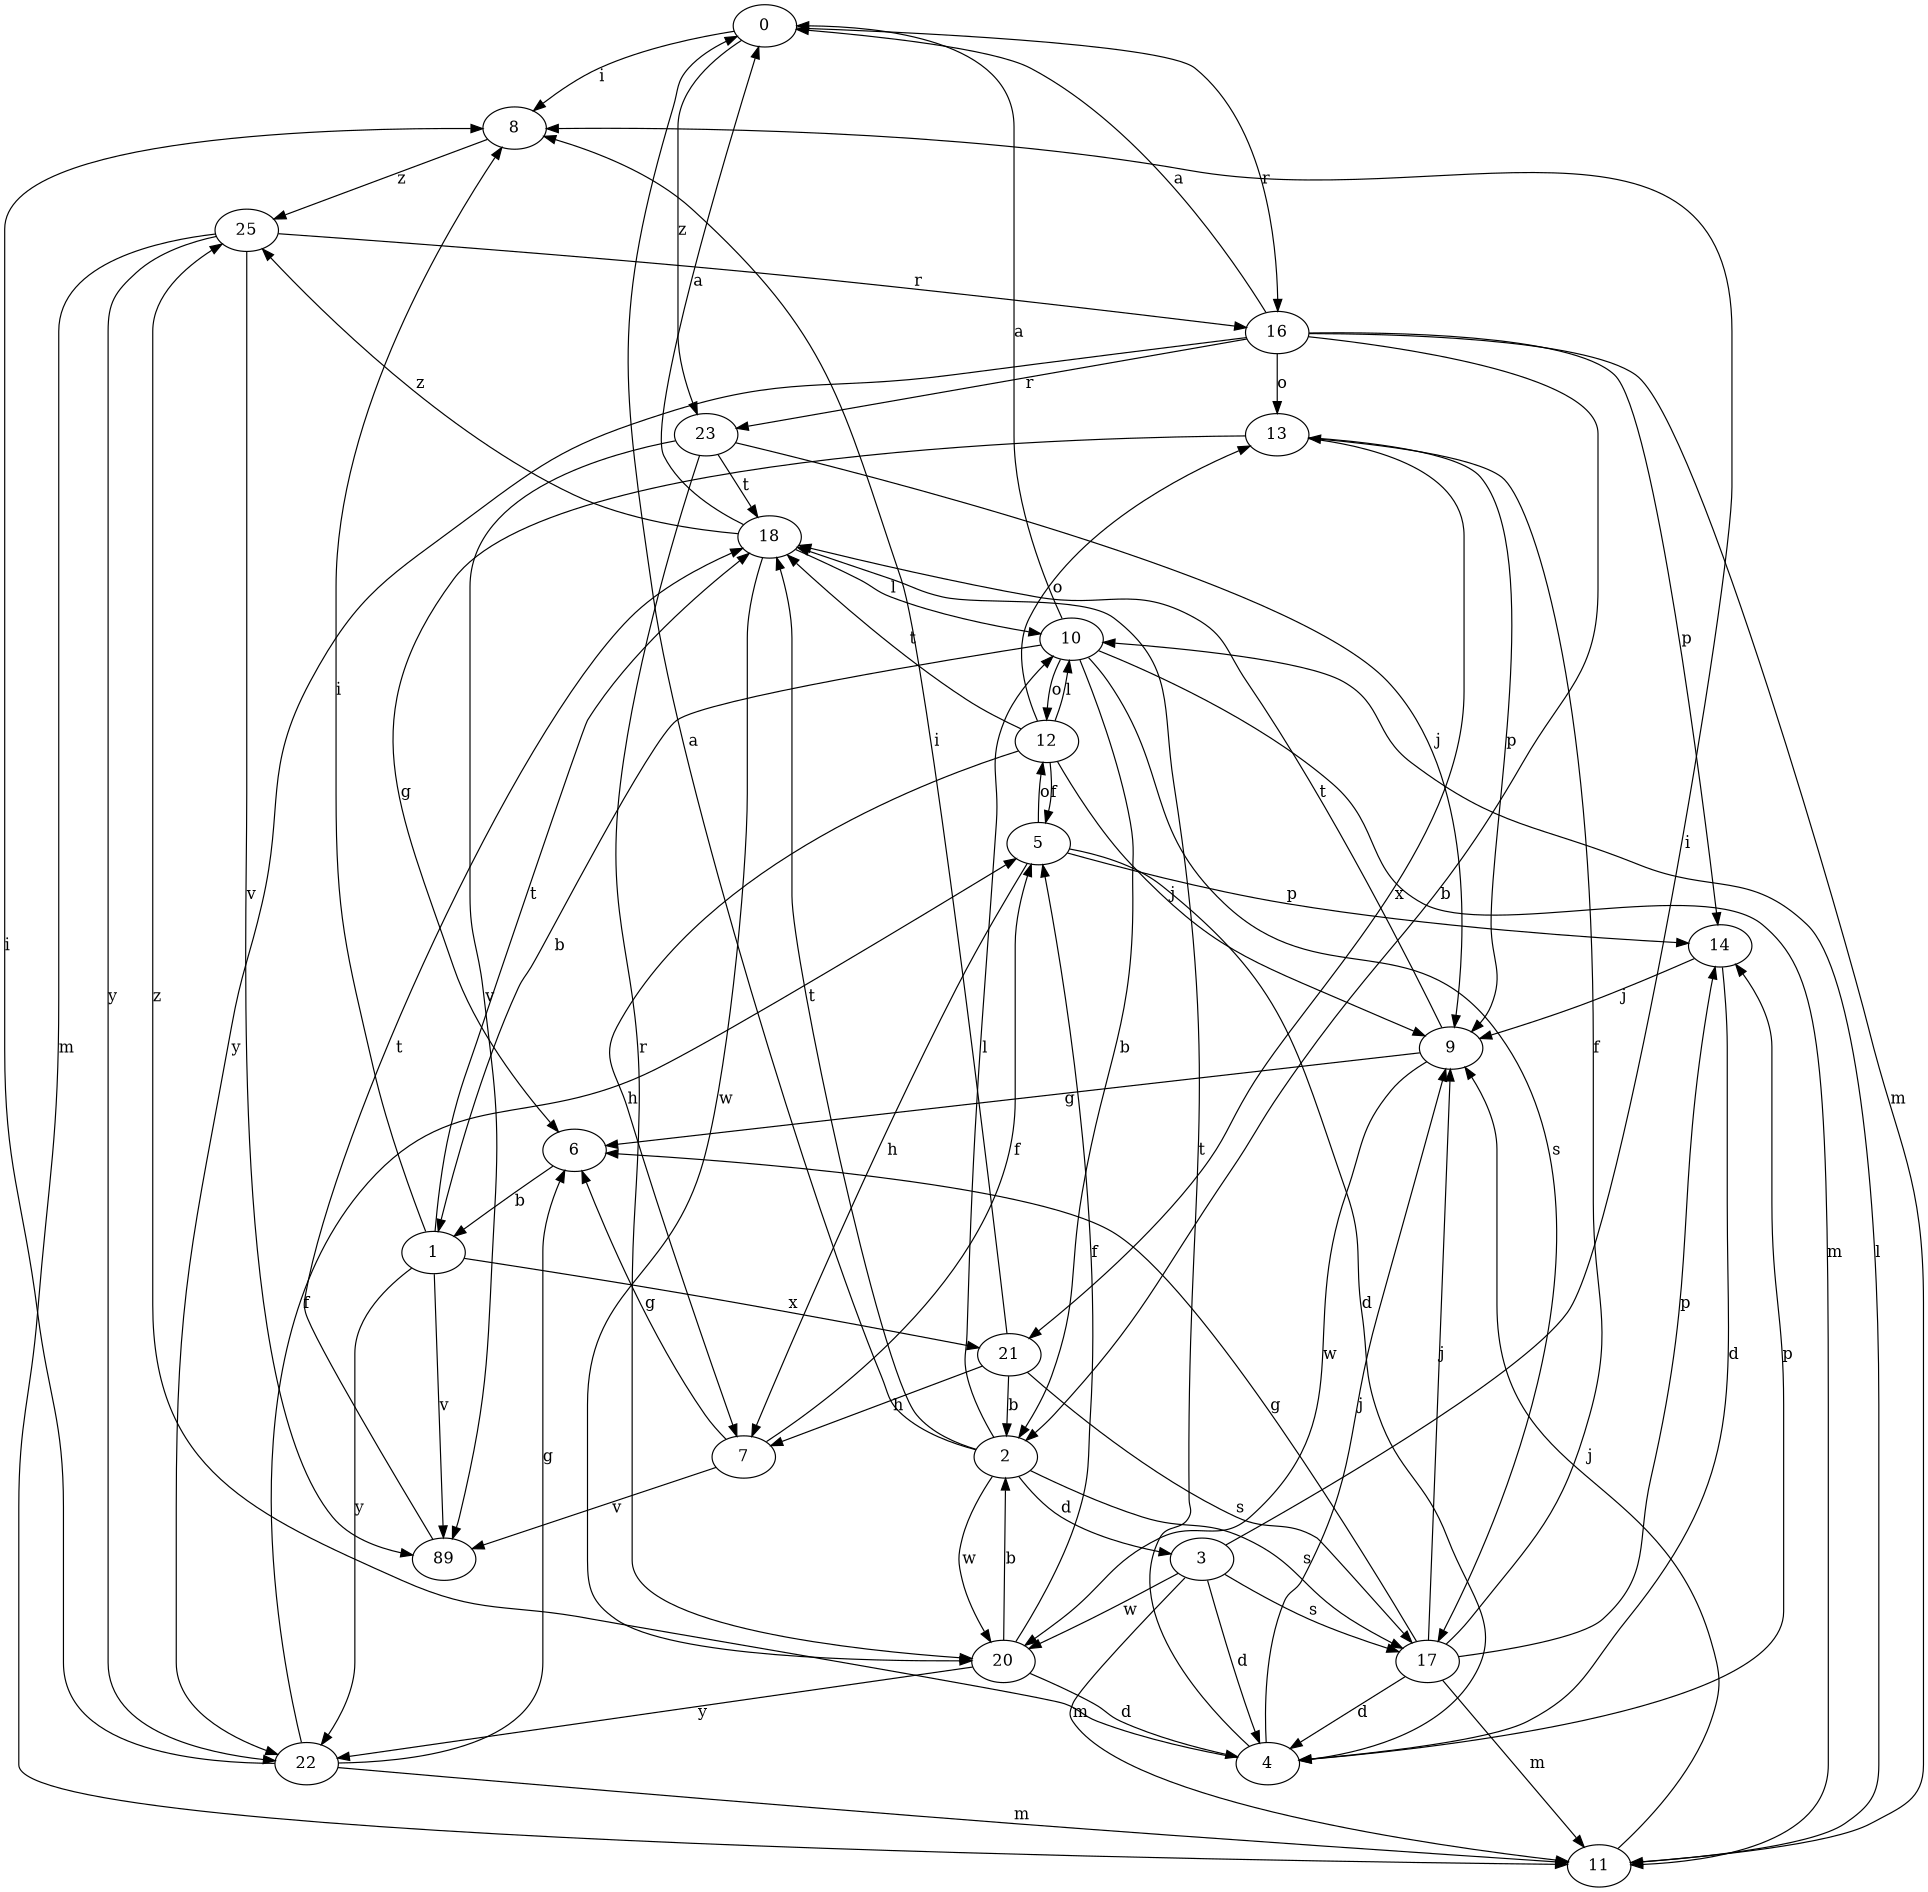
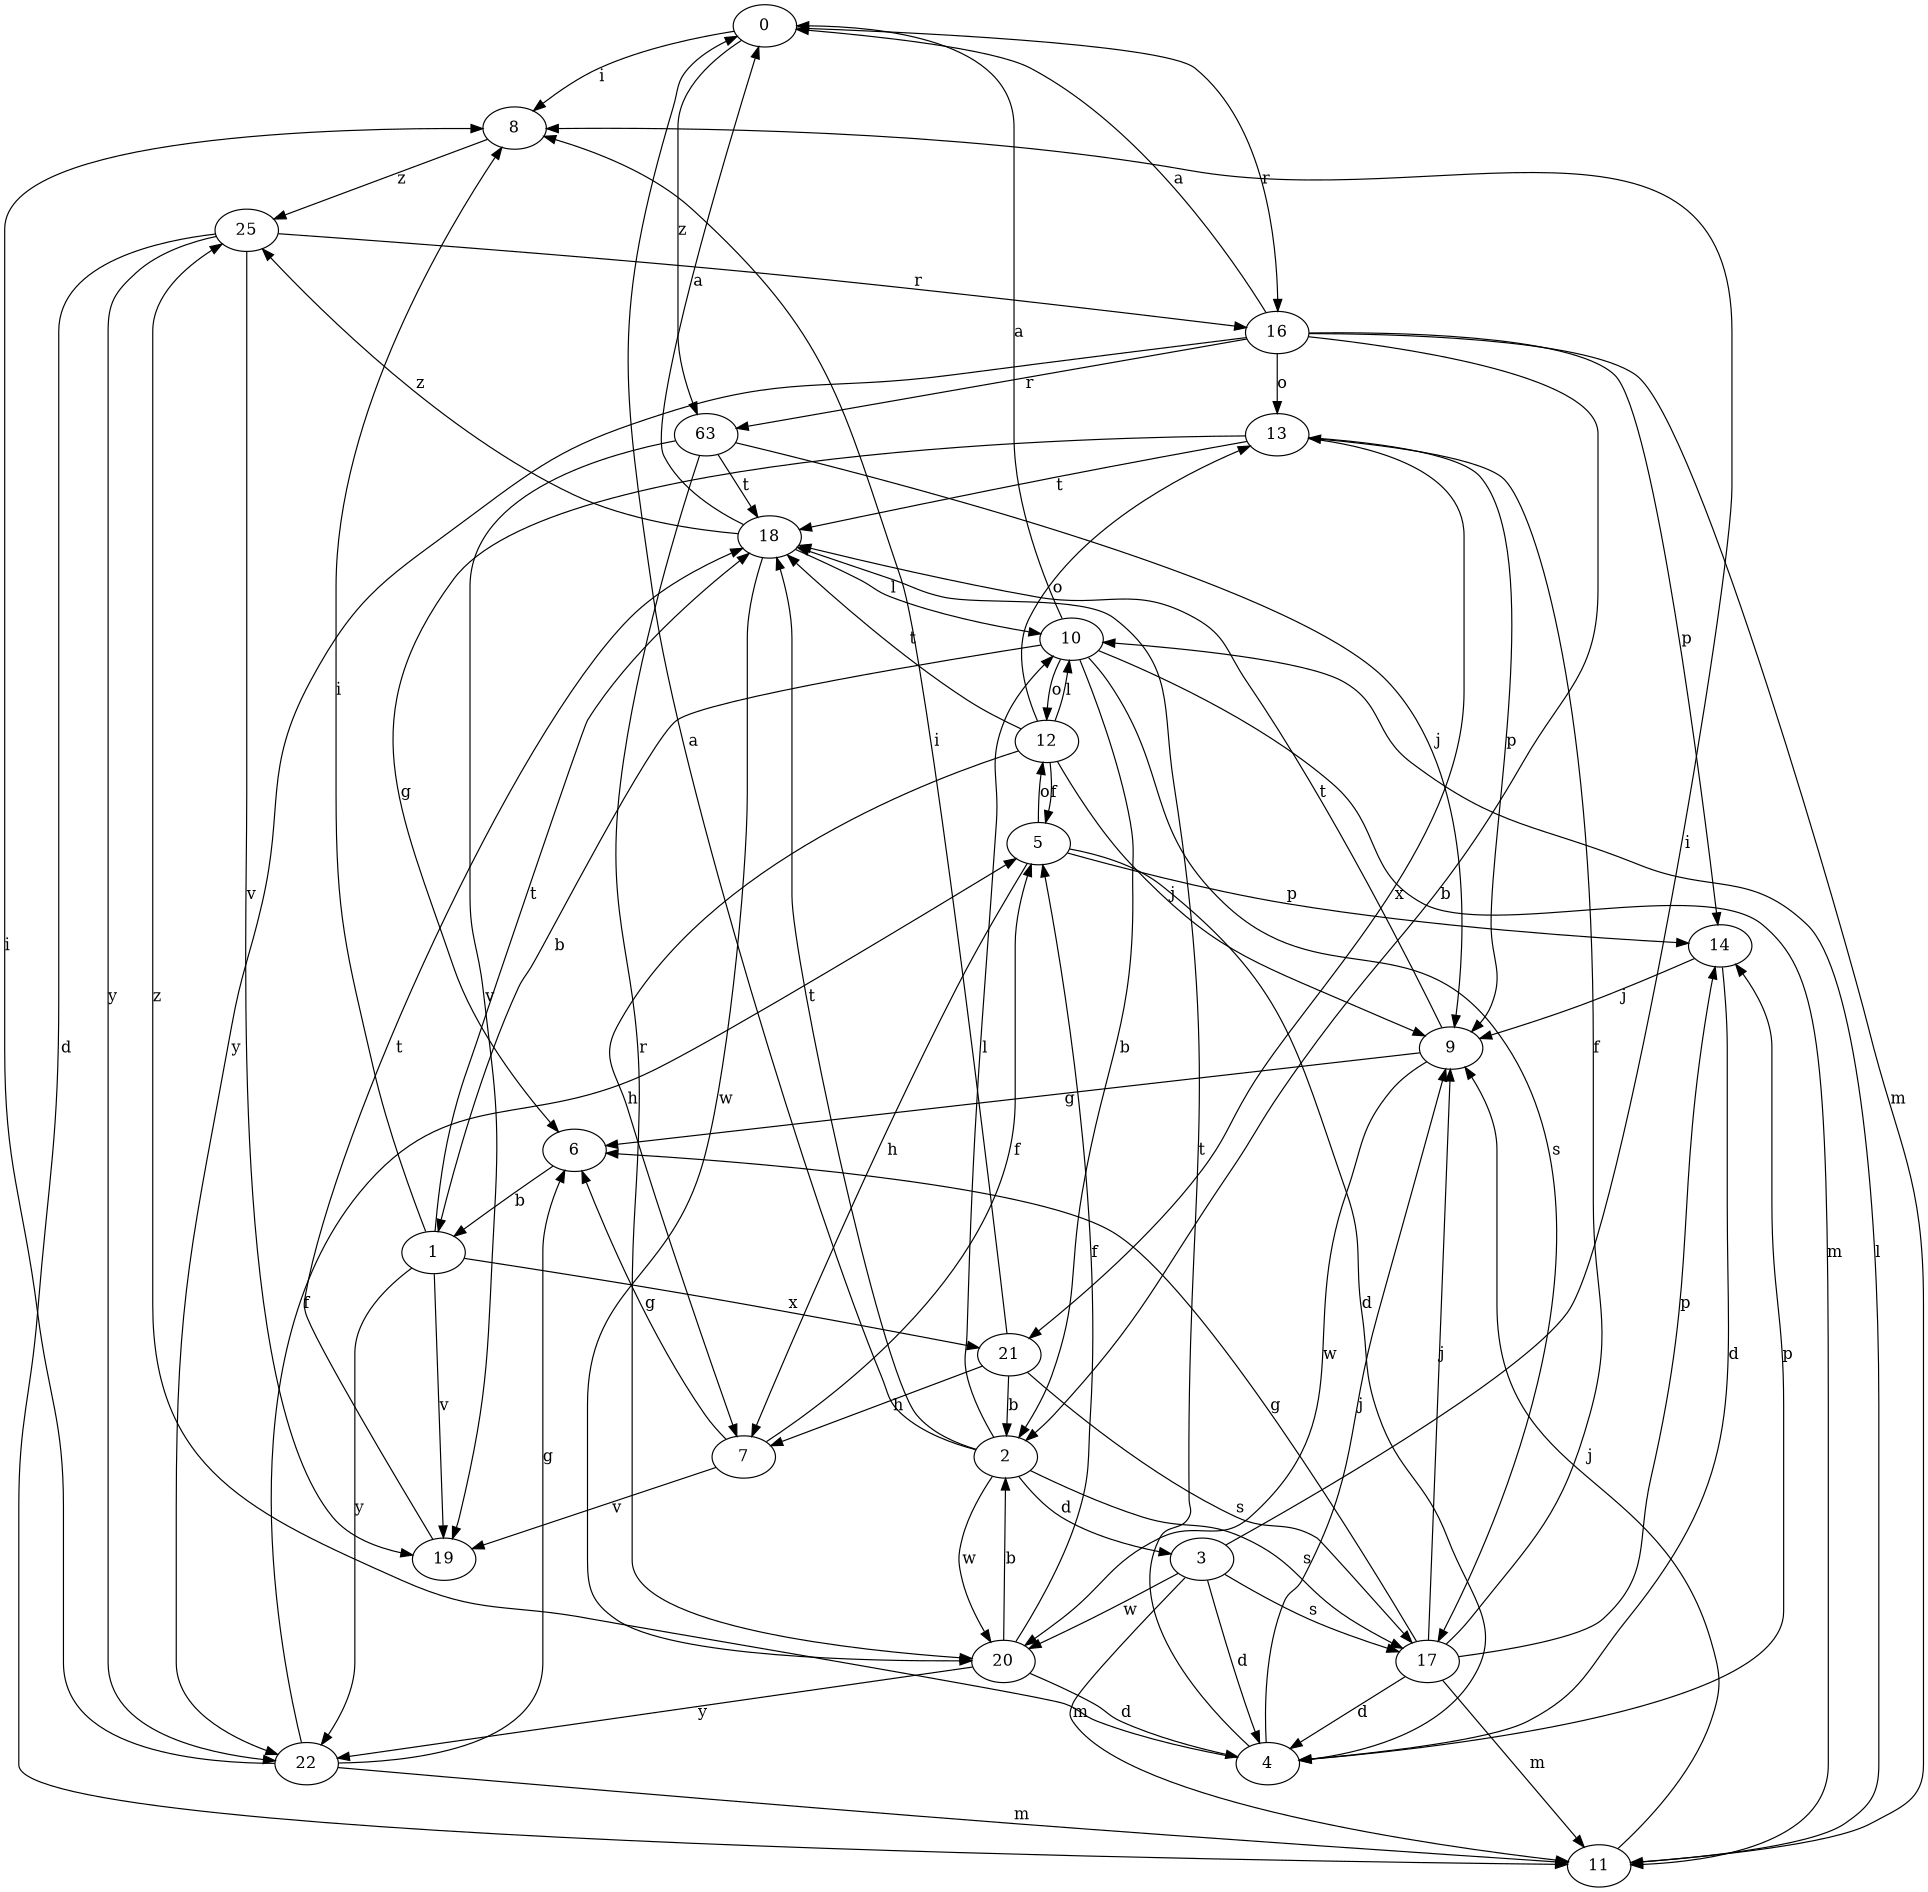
(706, 435) -> (706, 435)
none -> (1029, 482)
(67, 1048) -> (67, 1048)
(444, 1559) -> (444, 1559)
